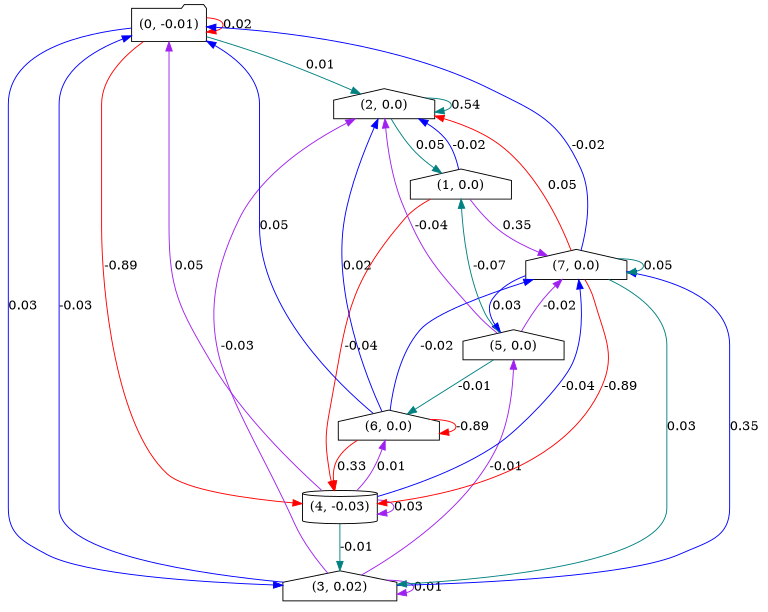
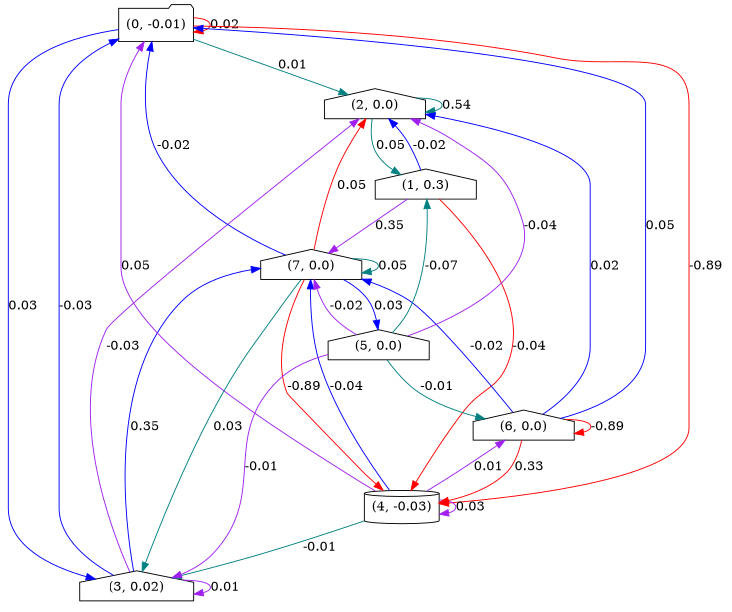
(461, 186) -> (426, 186)
(462, 497) -> (245, 457)
